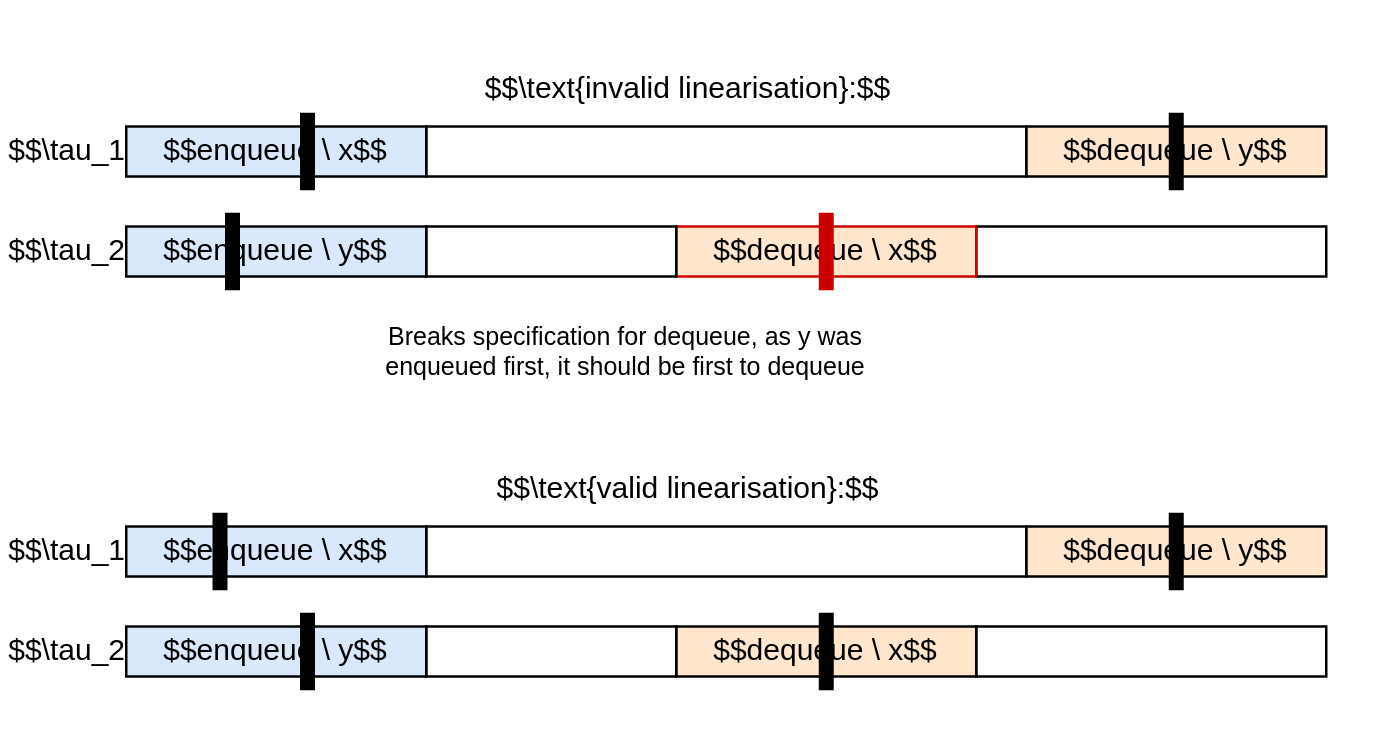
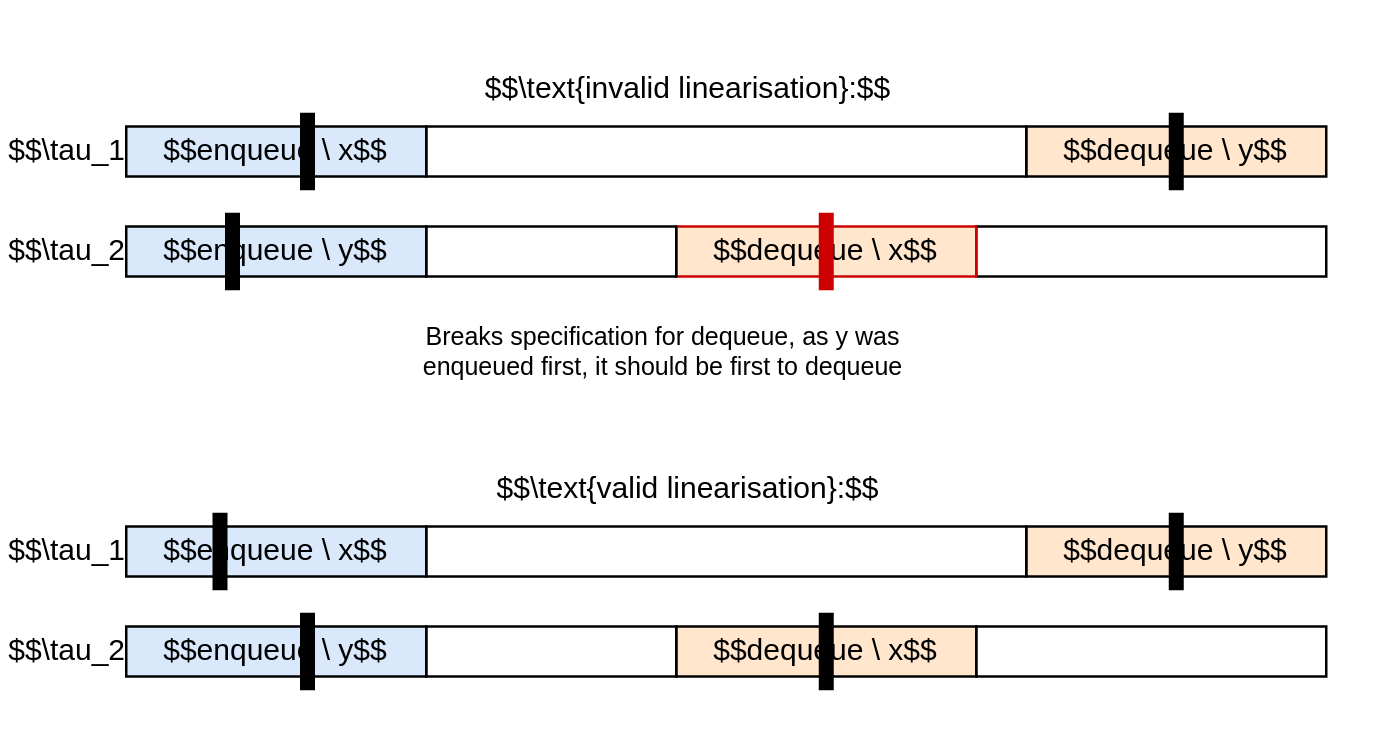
(626, 351) -> (664, 351)
